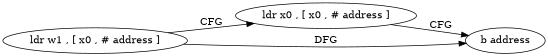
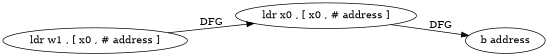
(211, 22) -> (211, 22)
(441, 25) -> (441, 25)
(321, 47) -> none
